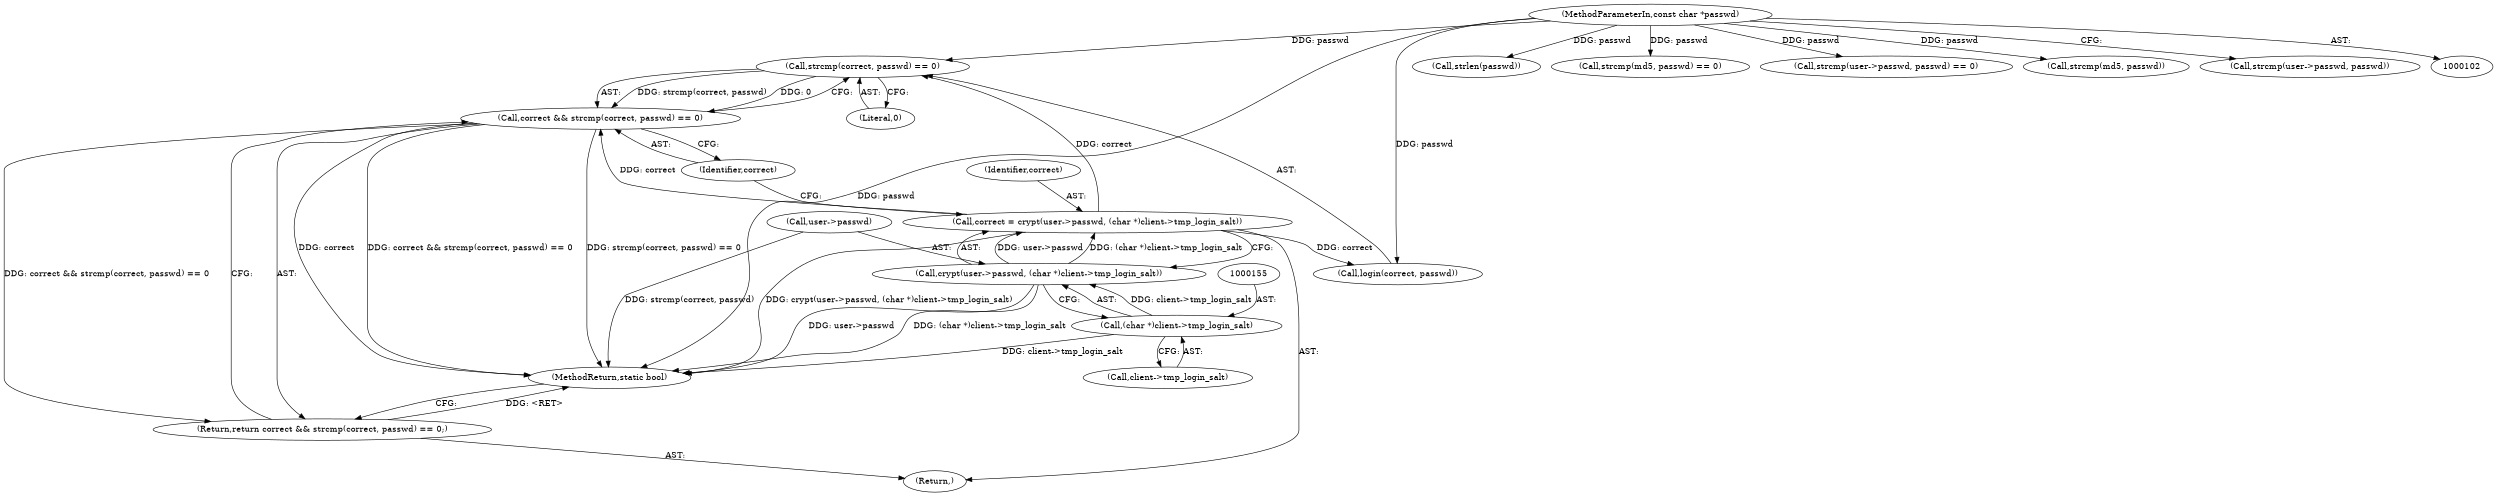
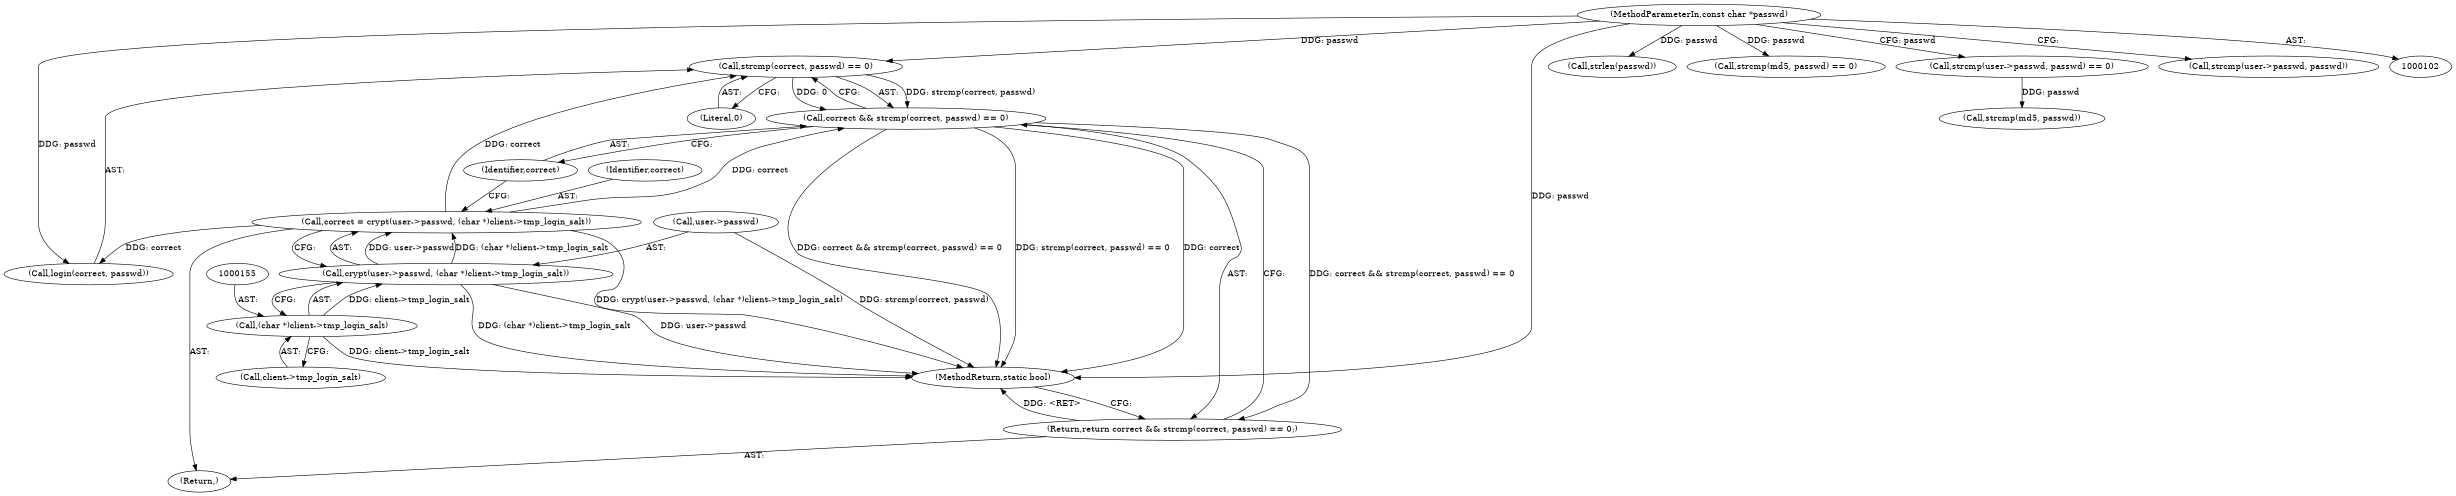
(1811, 41) -> (1908, 41)
(1882, 41) -> (2022, 90)
